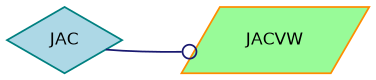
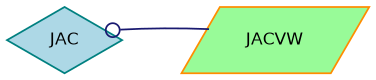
(144, 52) -> (165, 28)
